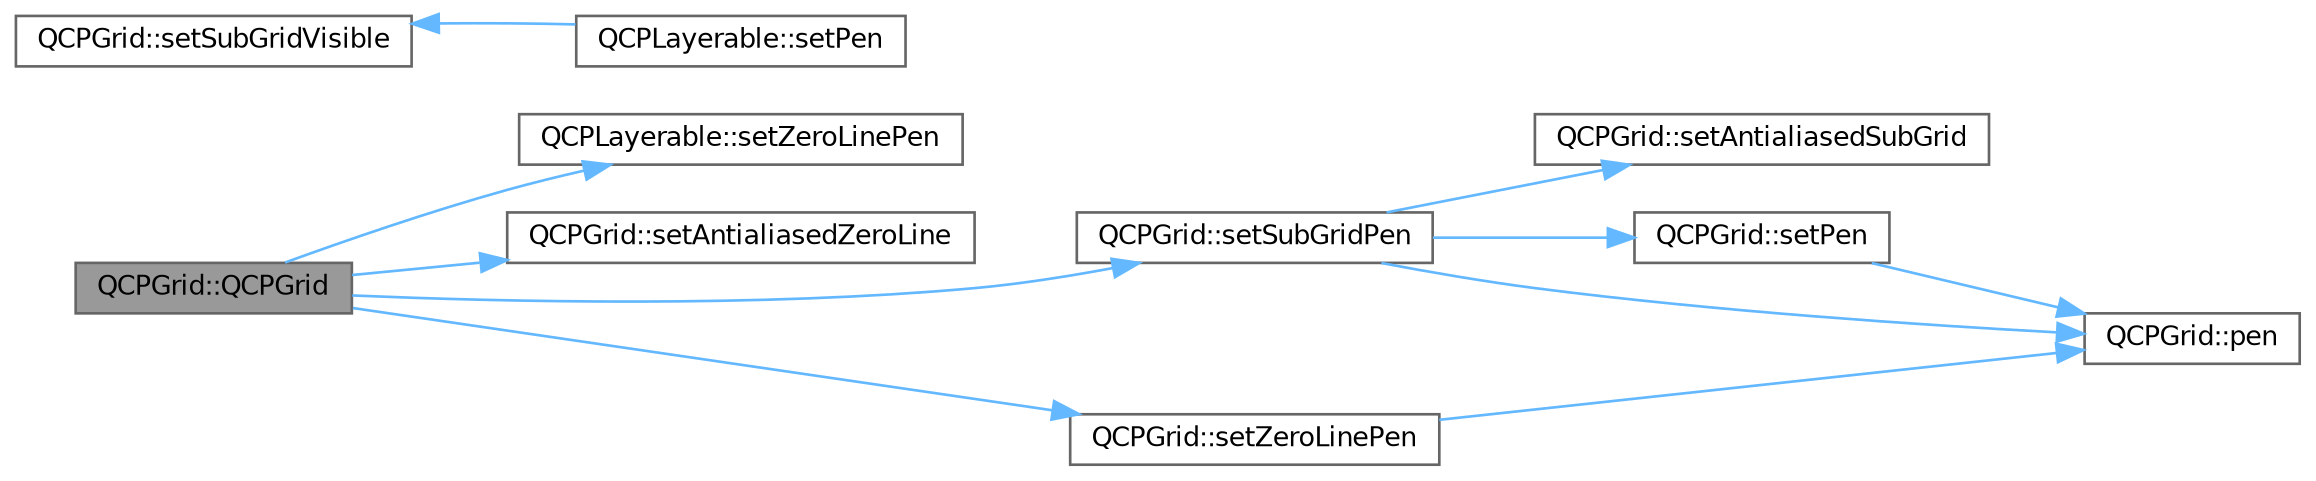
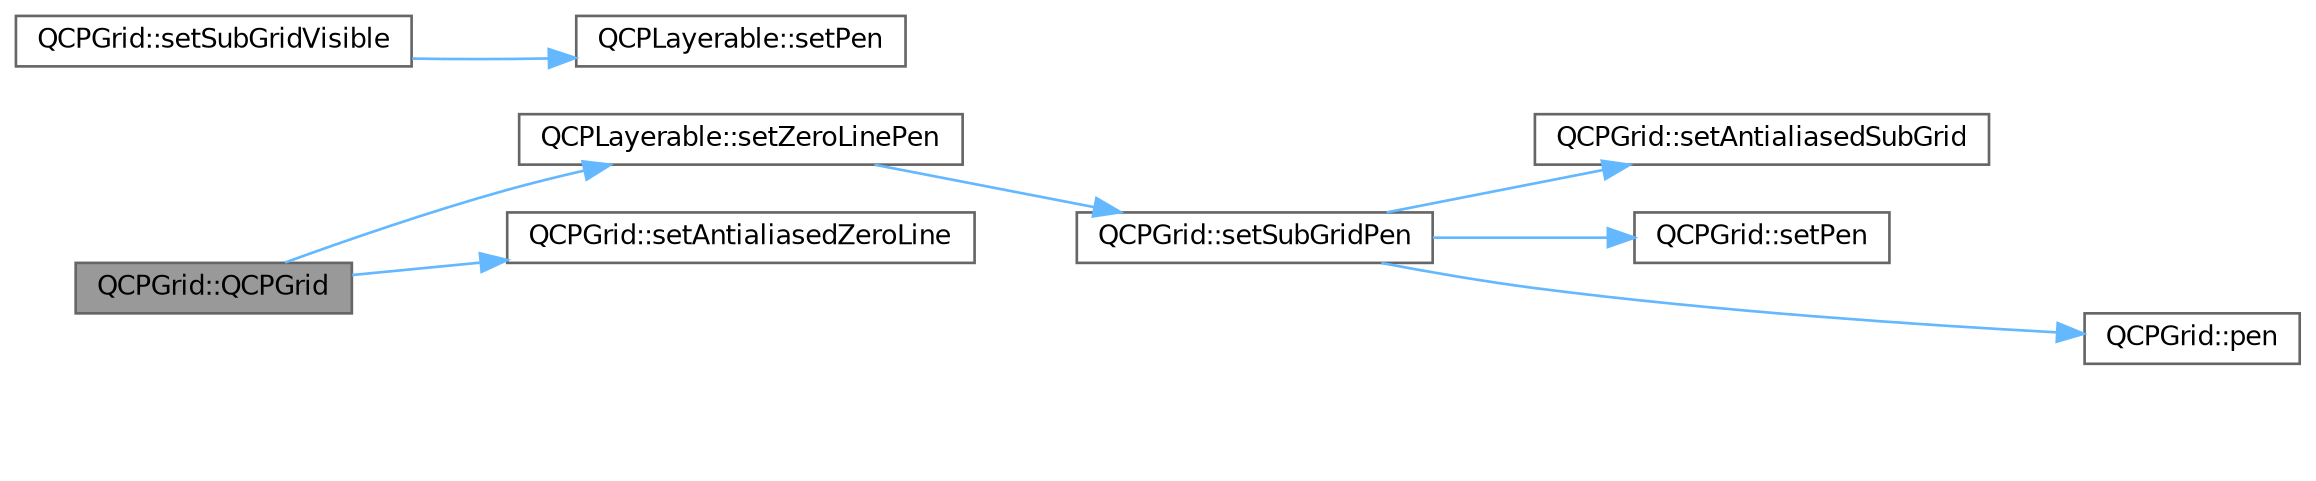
(507, 23) -> (480, 59)
(1965, 285) -> none
(733, 300) -> (984, 186)
(1255, 439) -> none
